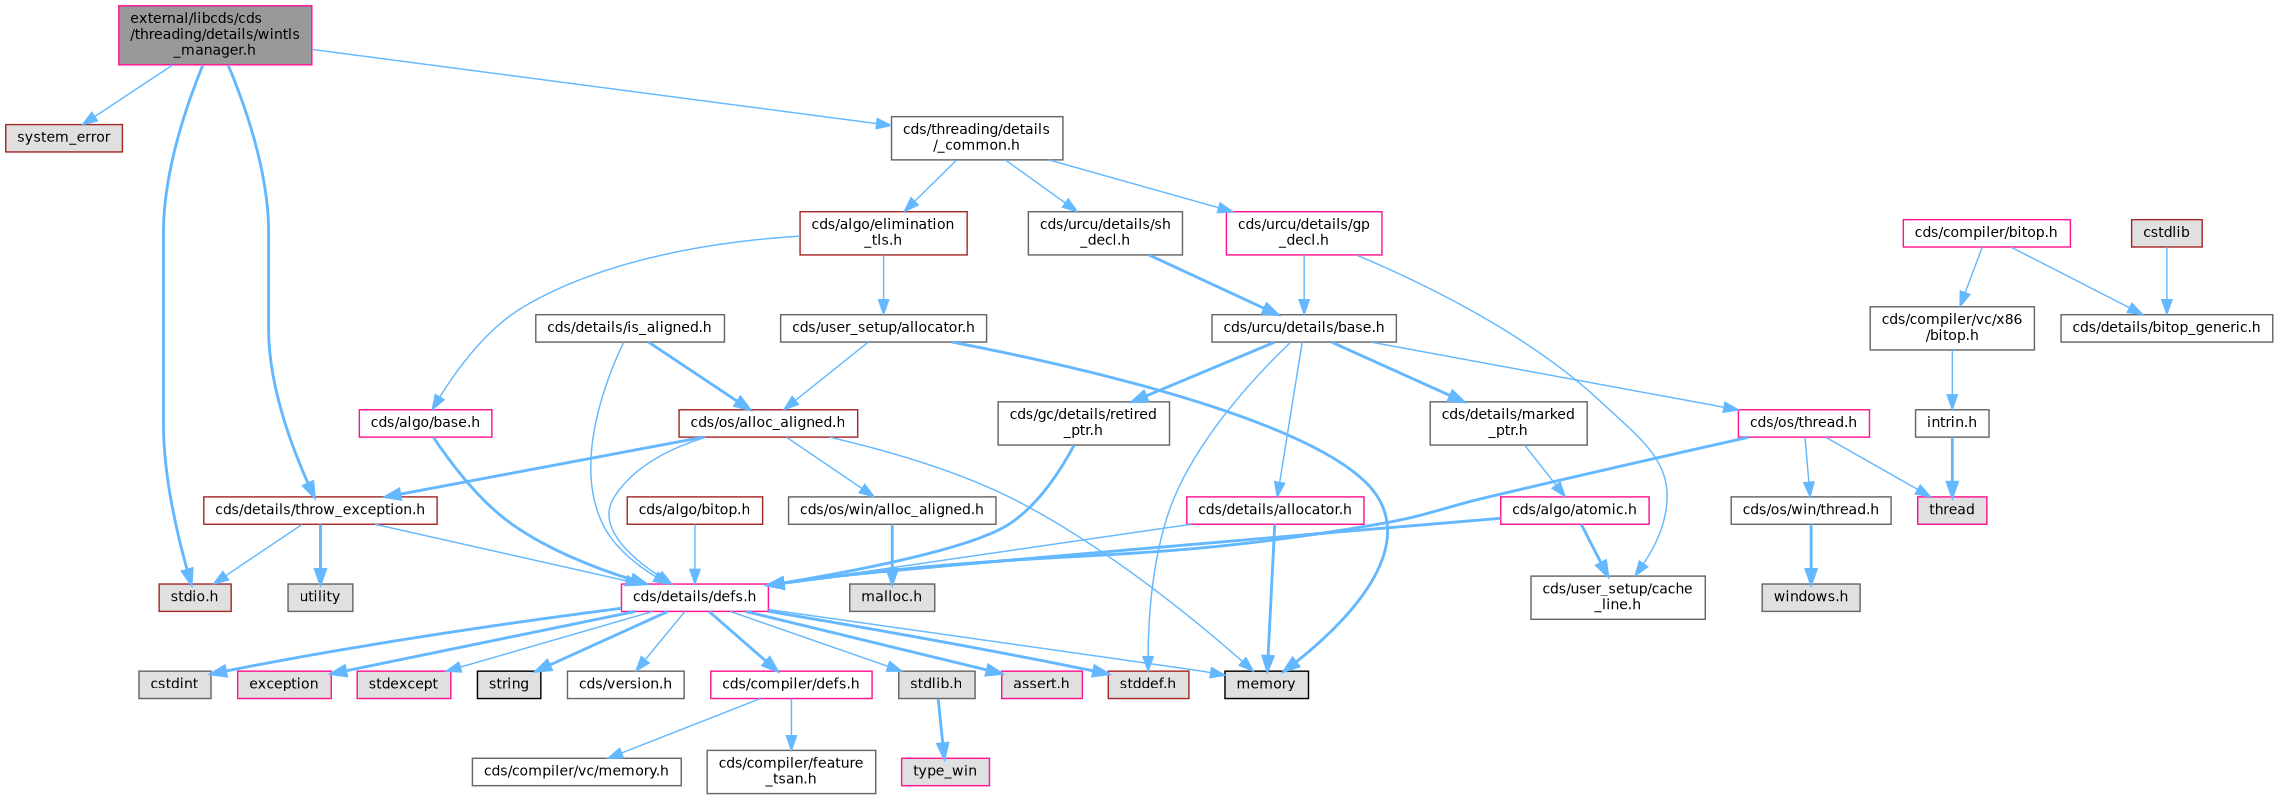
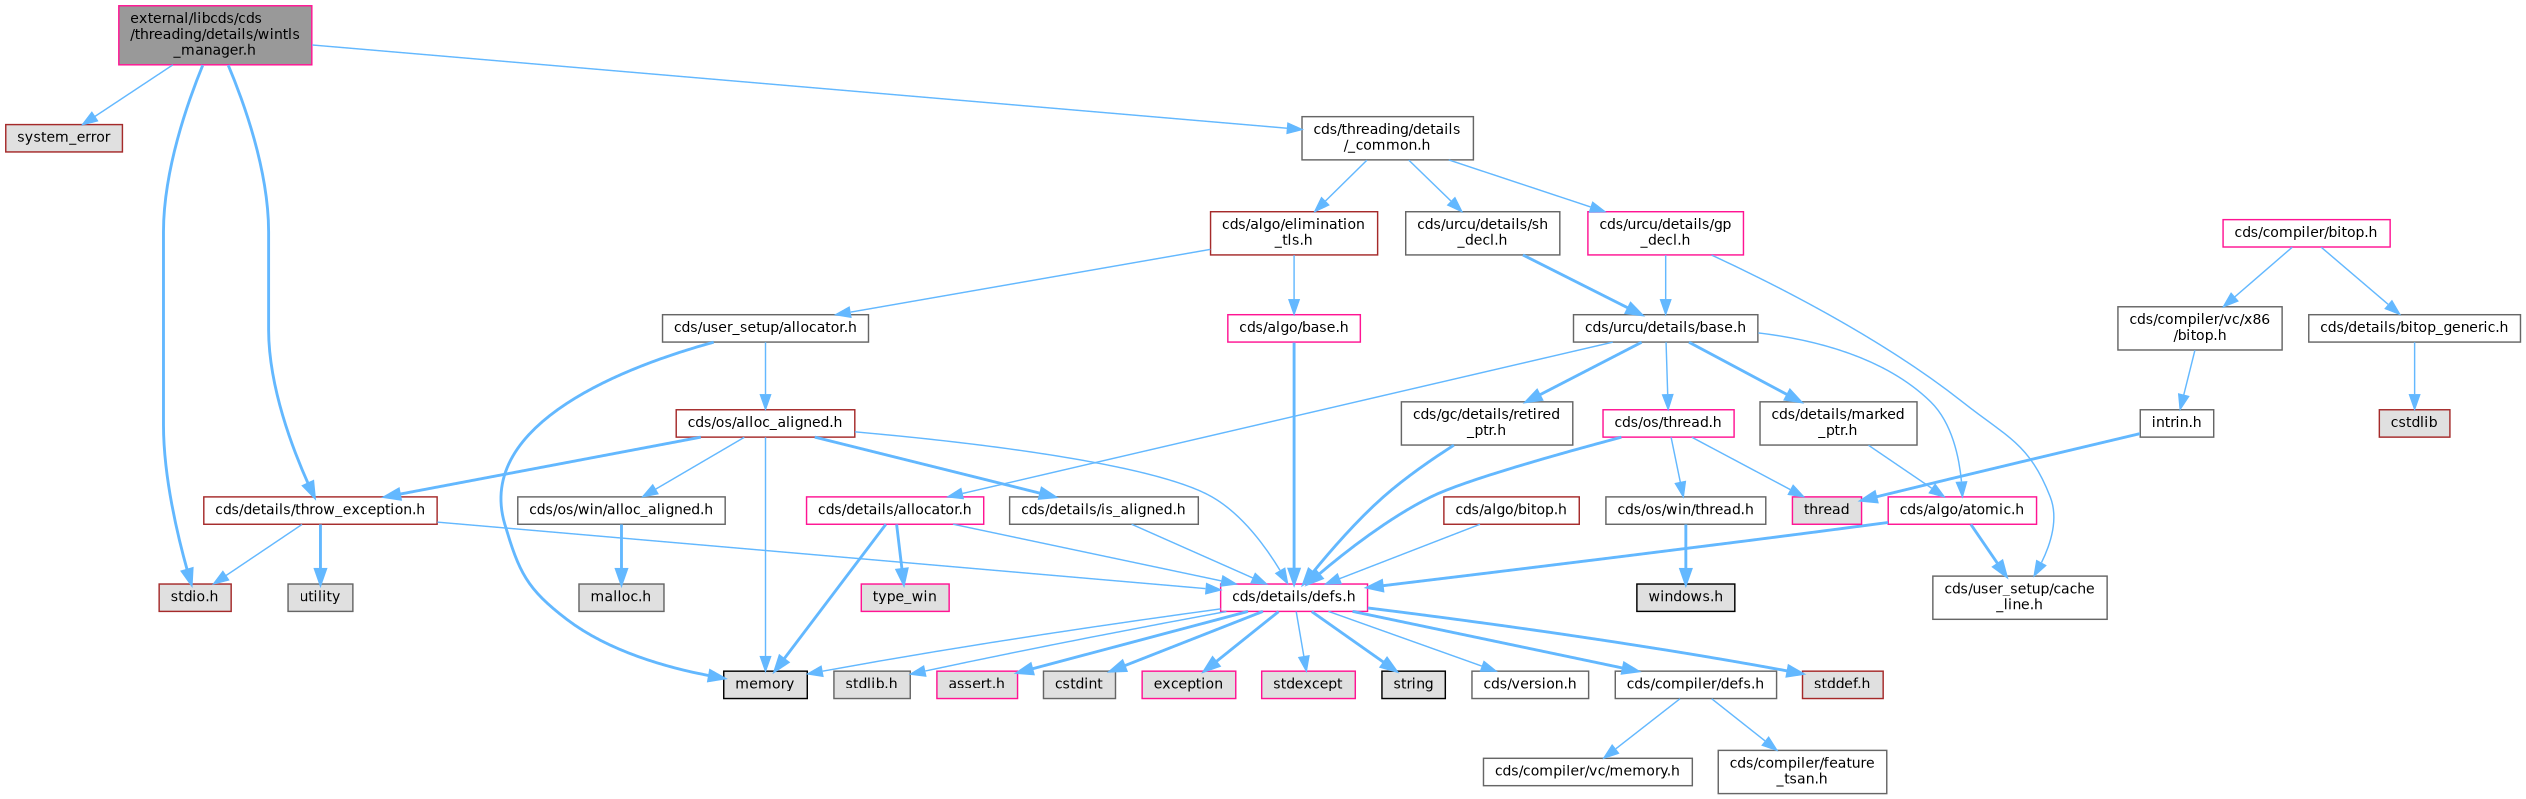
(2167, 273) -> (2415, 368)
(693, 372) -> (928, 465)
(1182, 482) -> (1890, 372)
(1811, 598) -> (1686, 598)
(791, 685) -> (1696, 685)
(940, 721) -> (899, 547)
